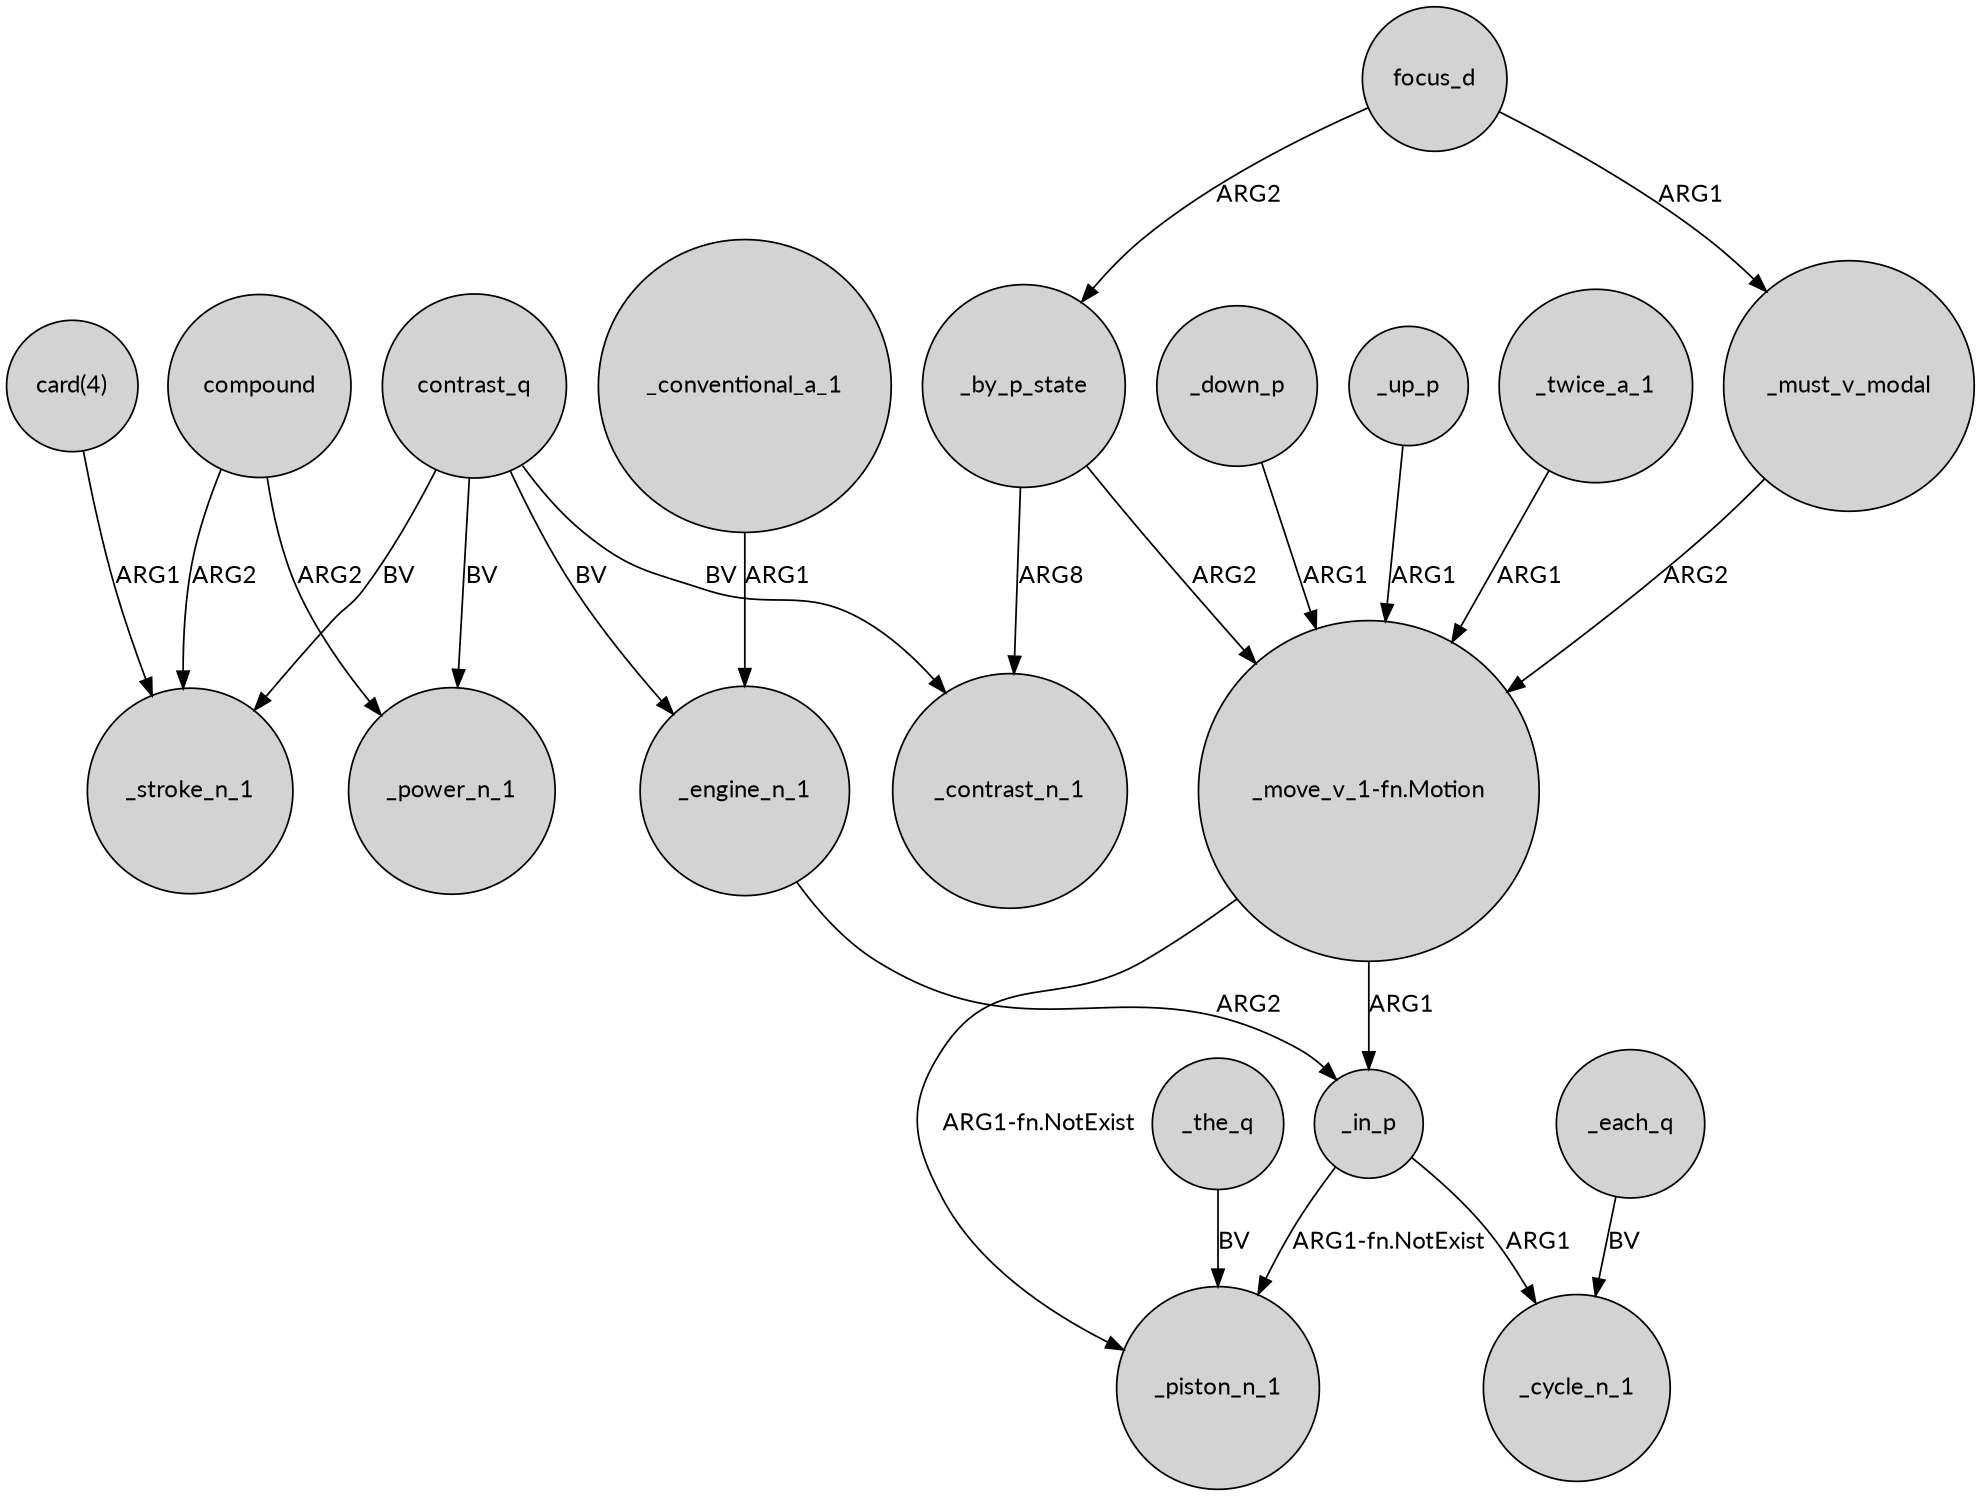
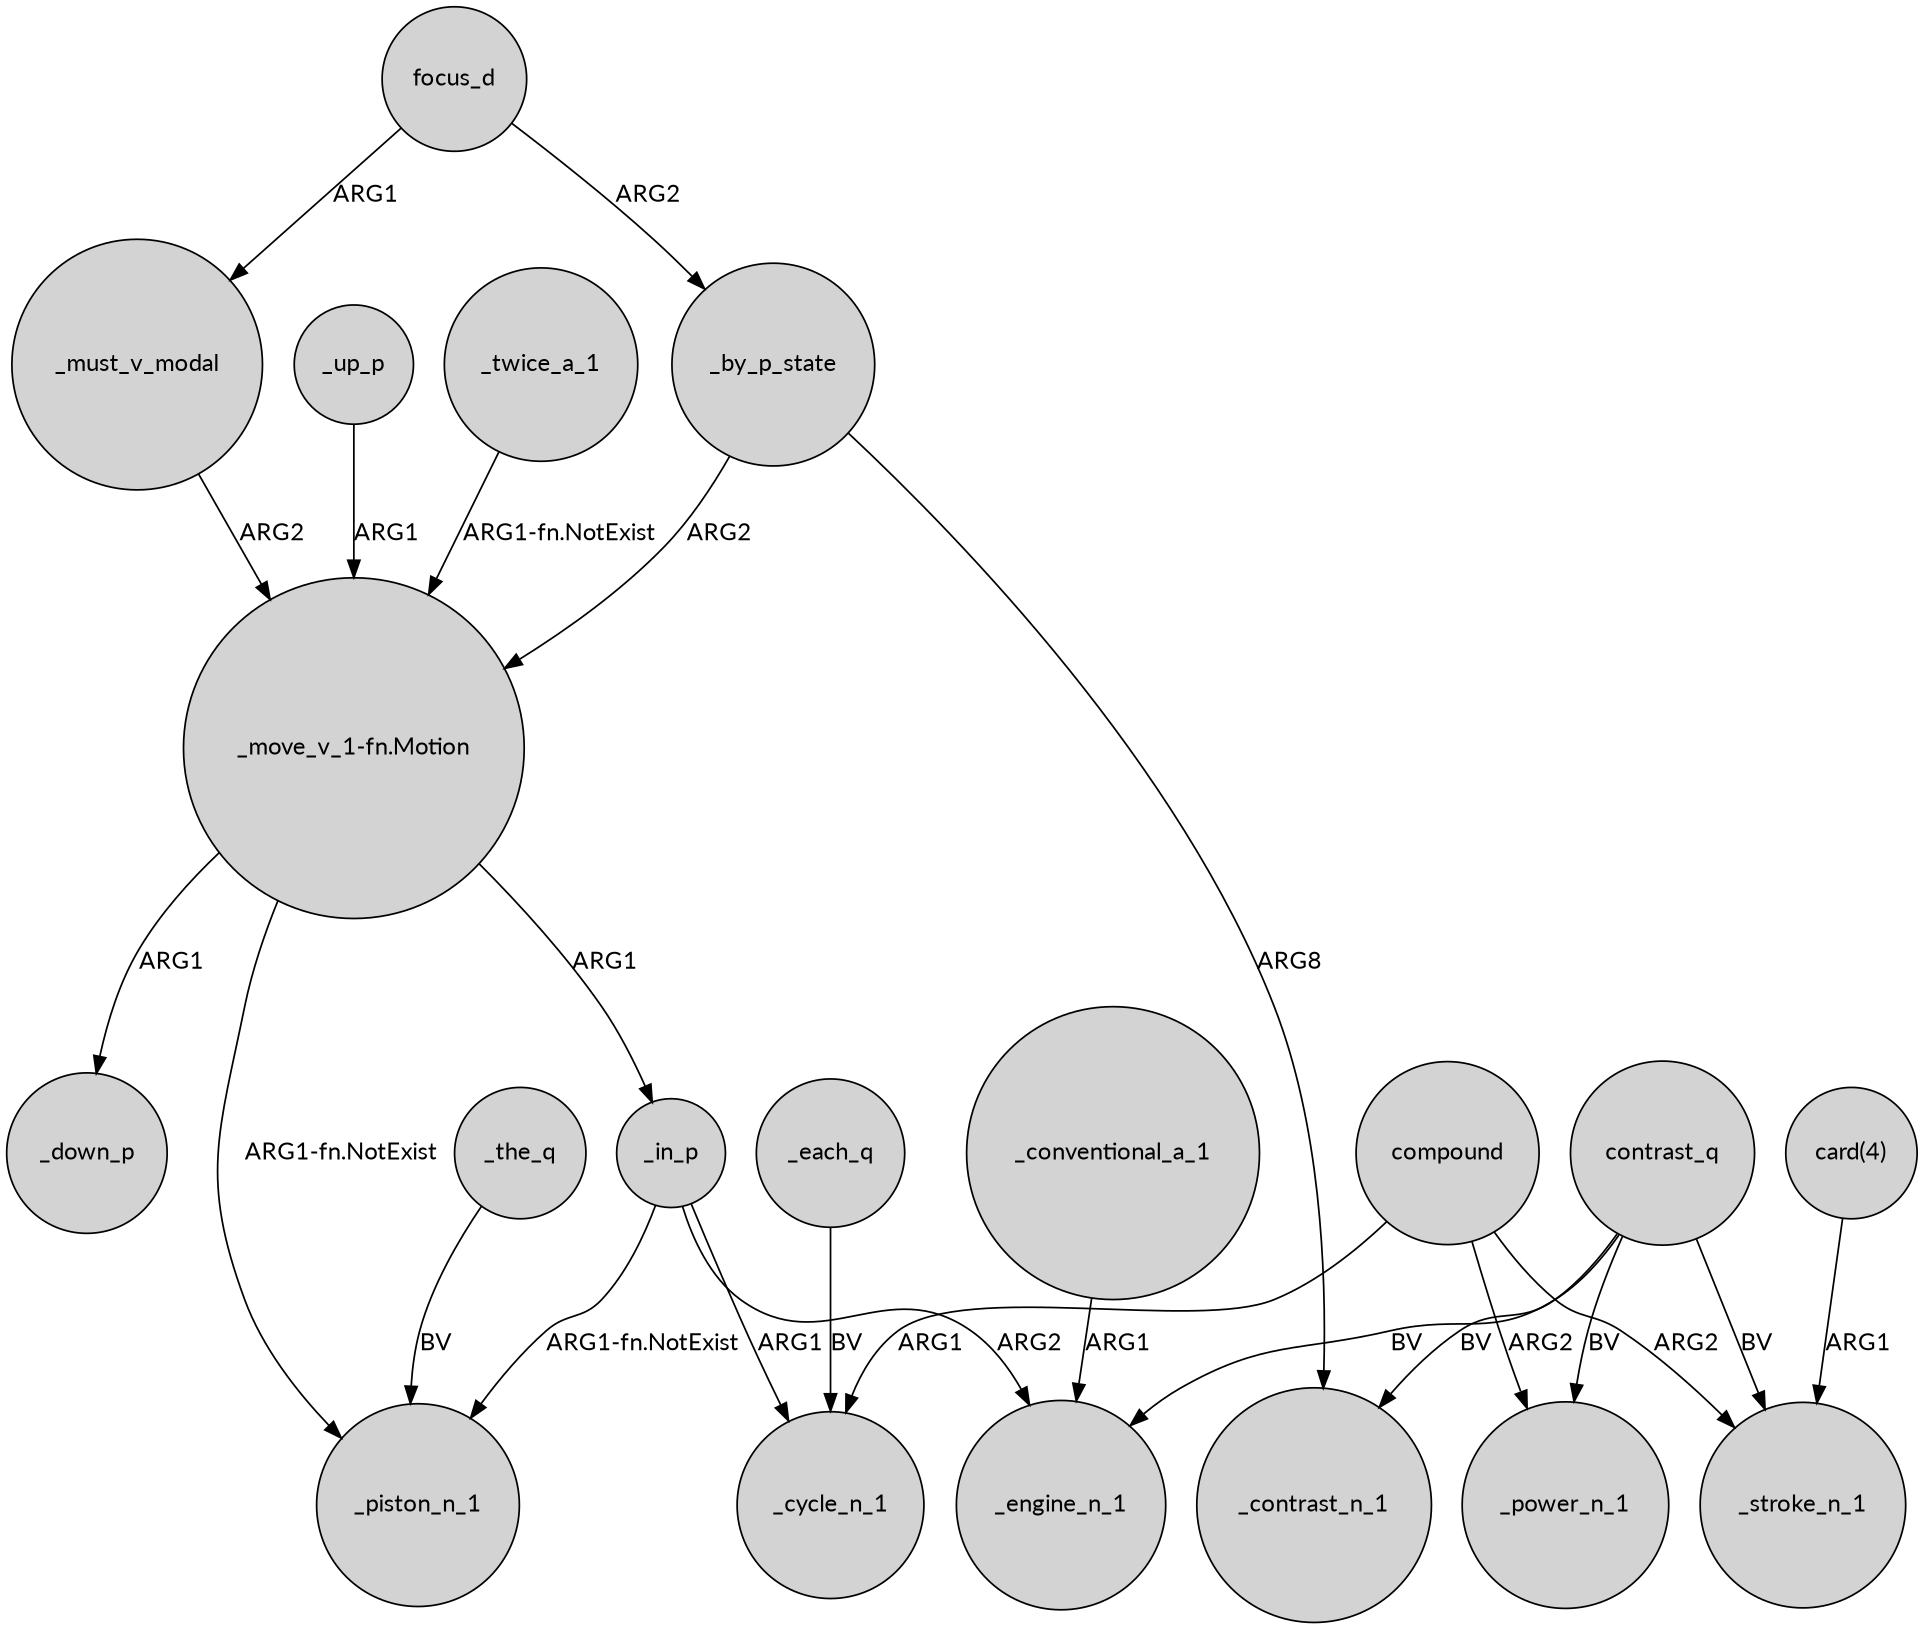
(1286, 537) -> (142, 944)
(1530, 577) -> (560, 534)
(1046, 1009) -> (849, 1317)
none -> (1113, 1309)
